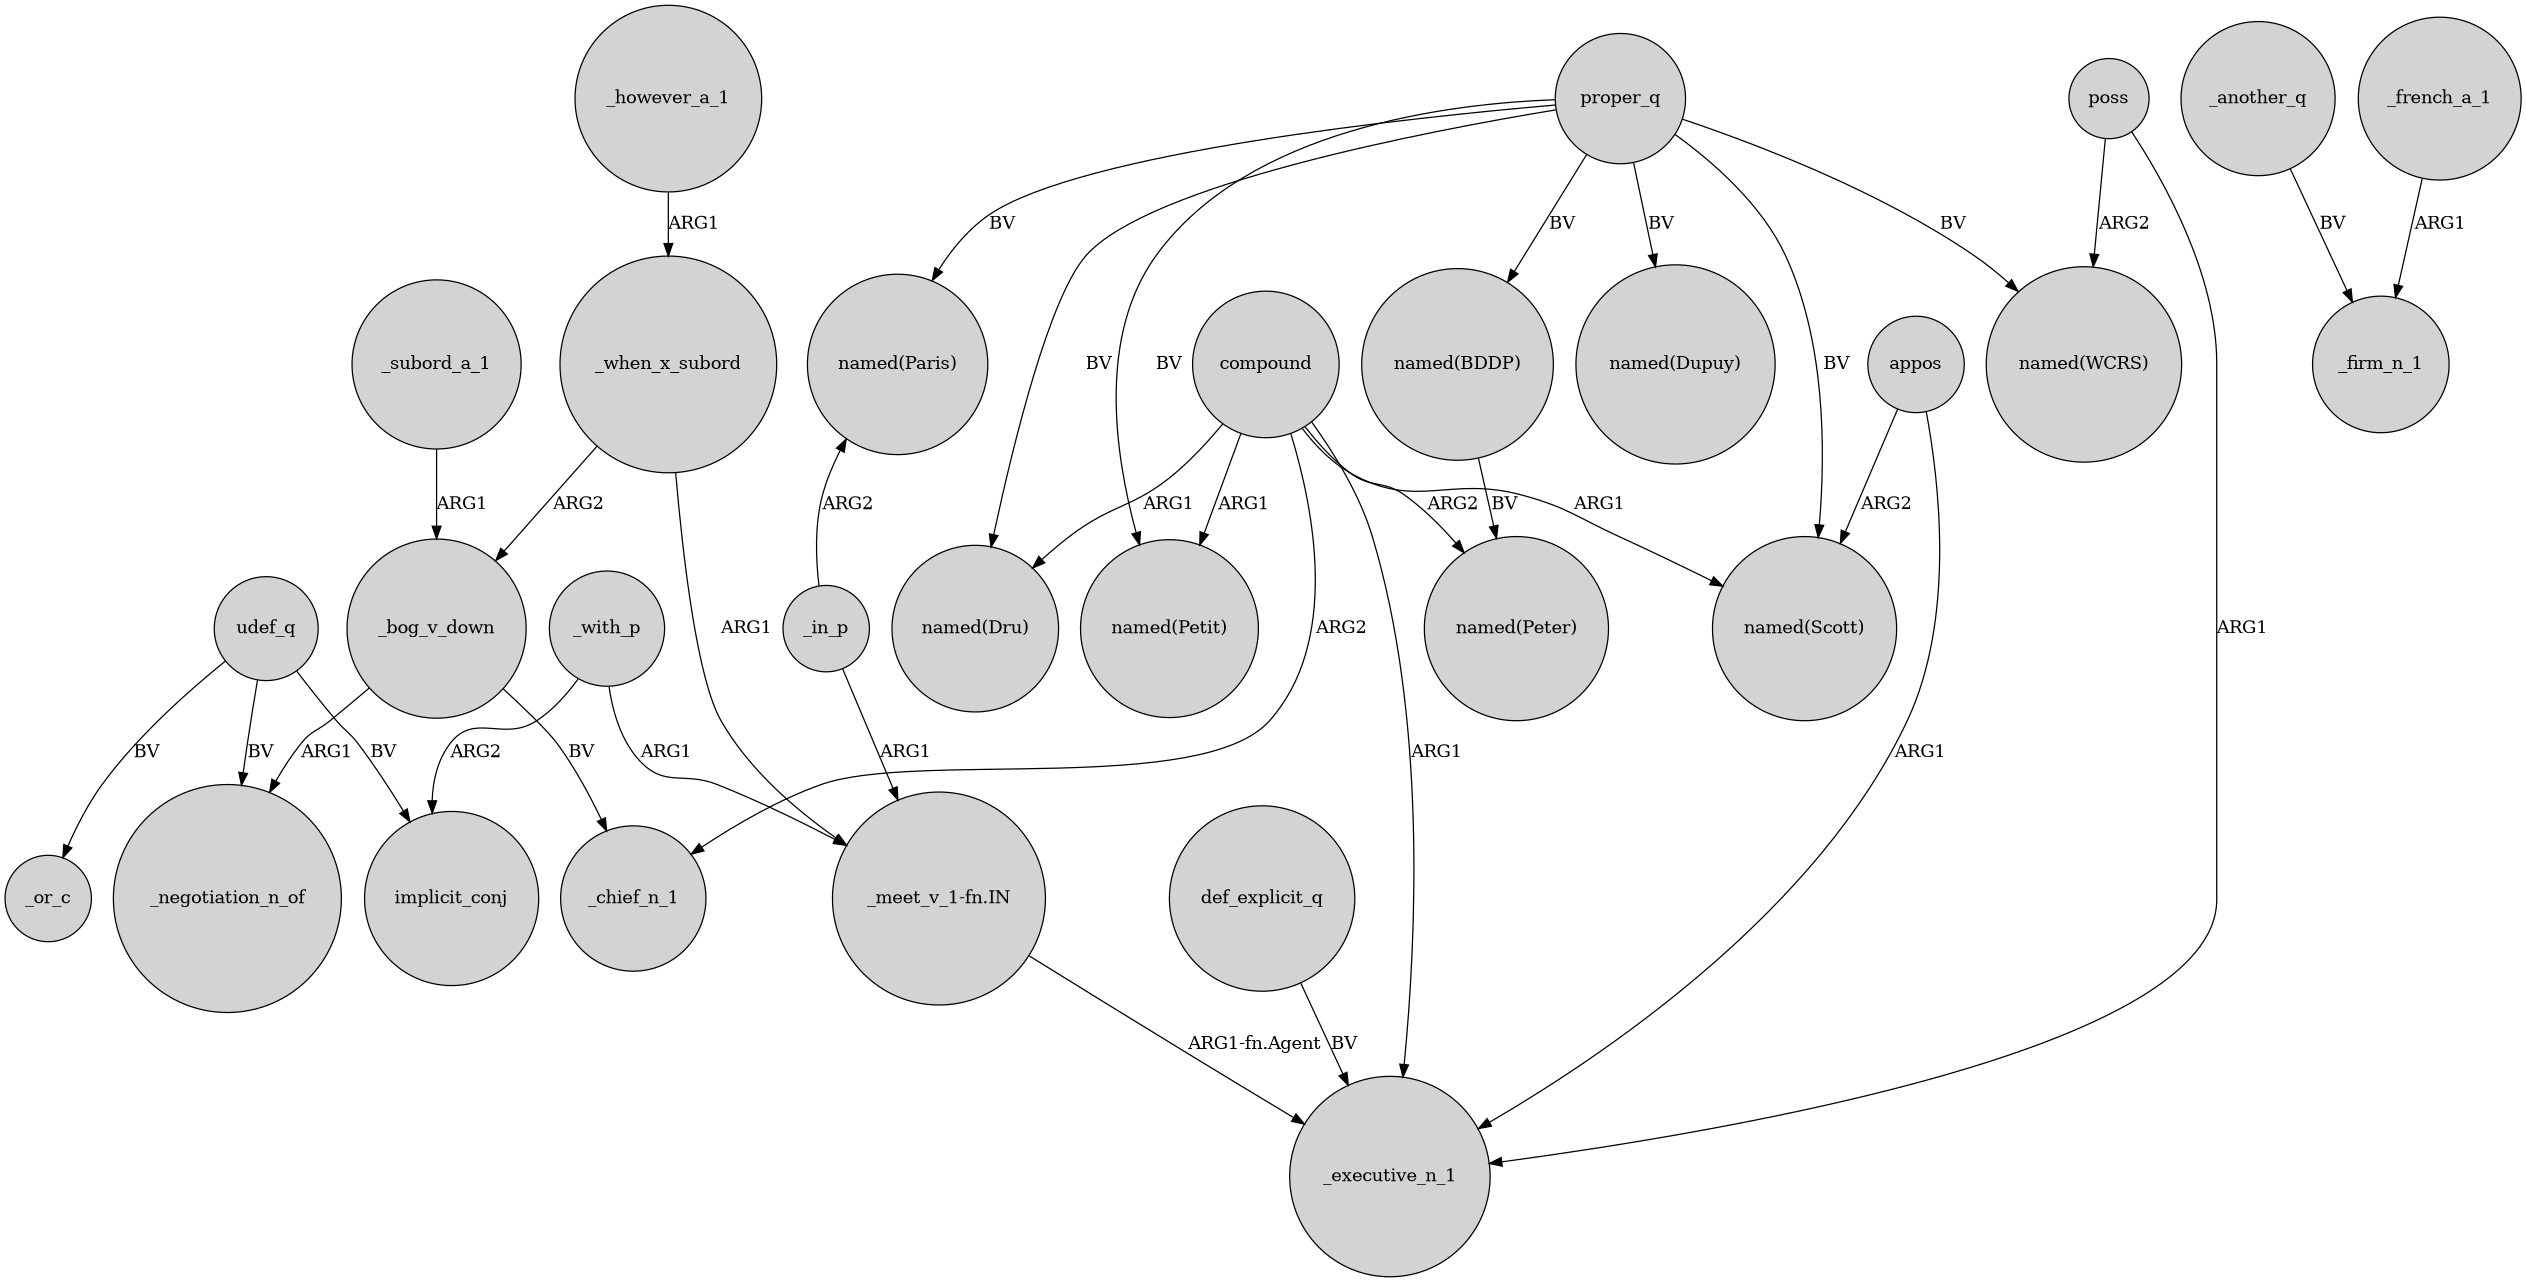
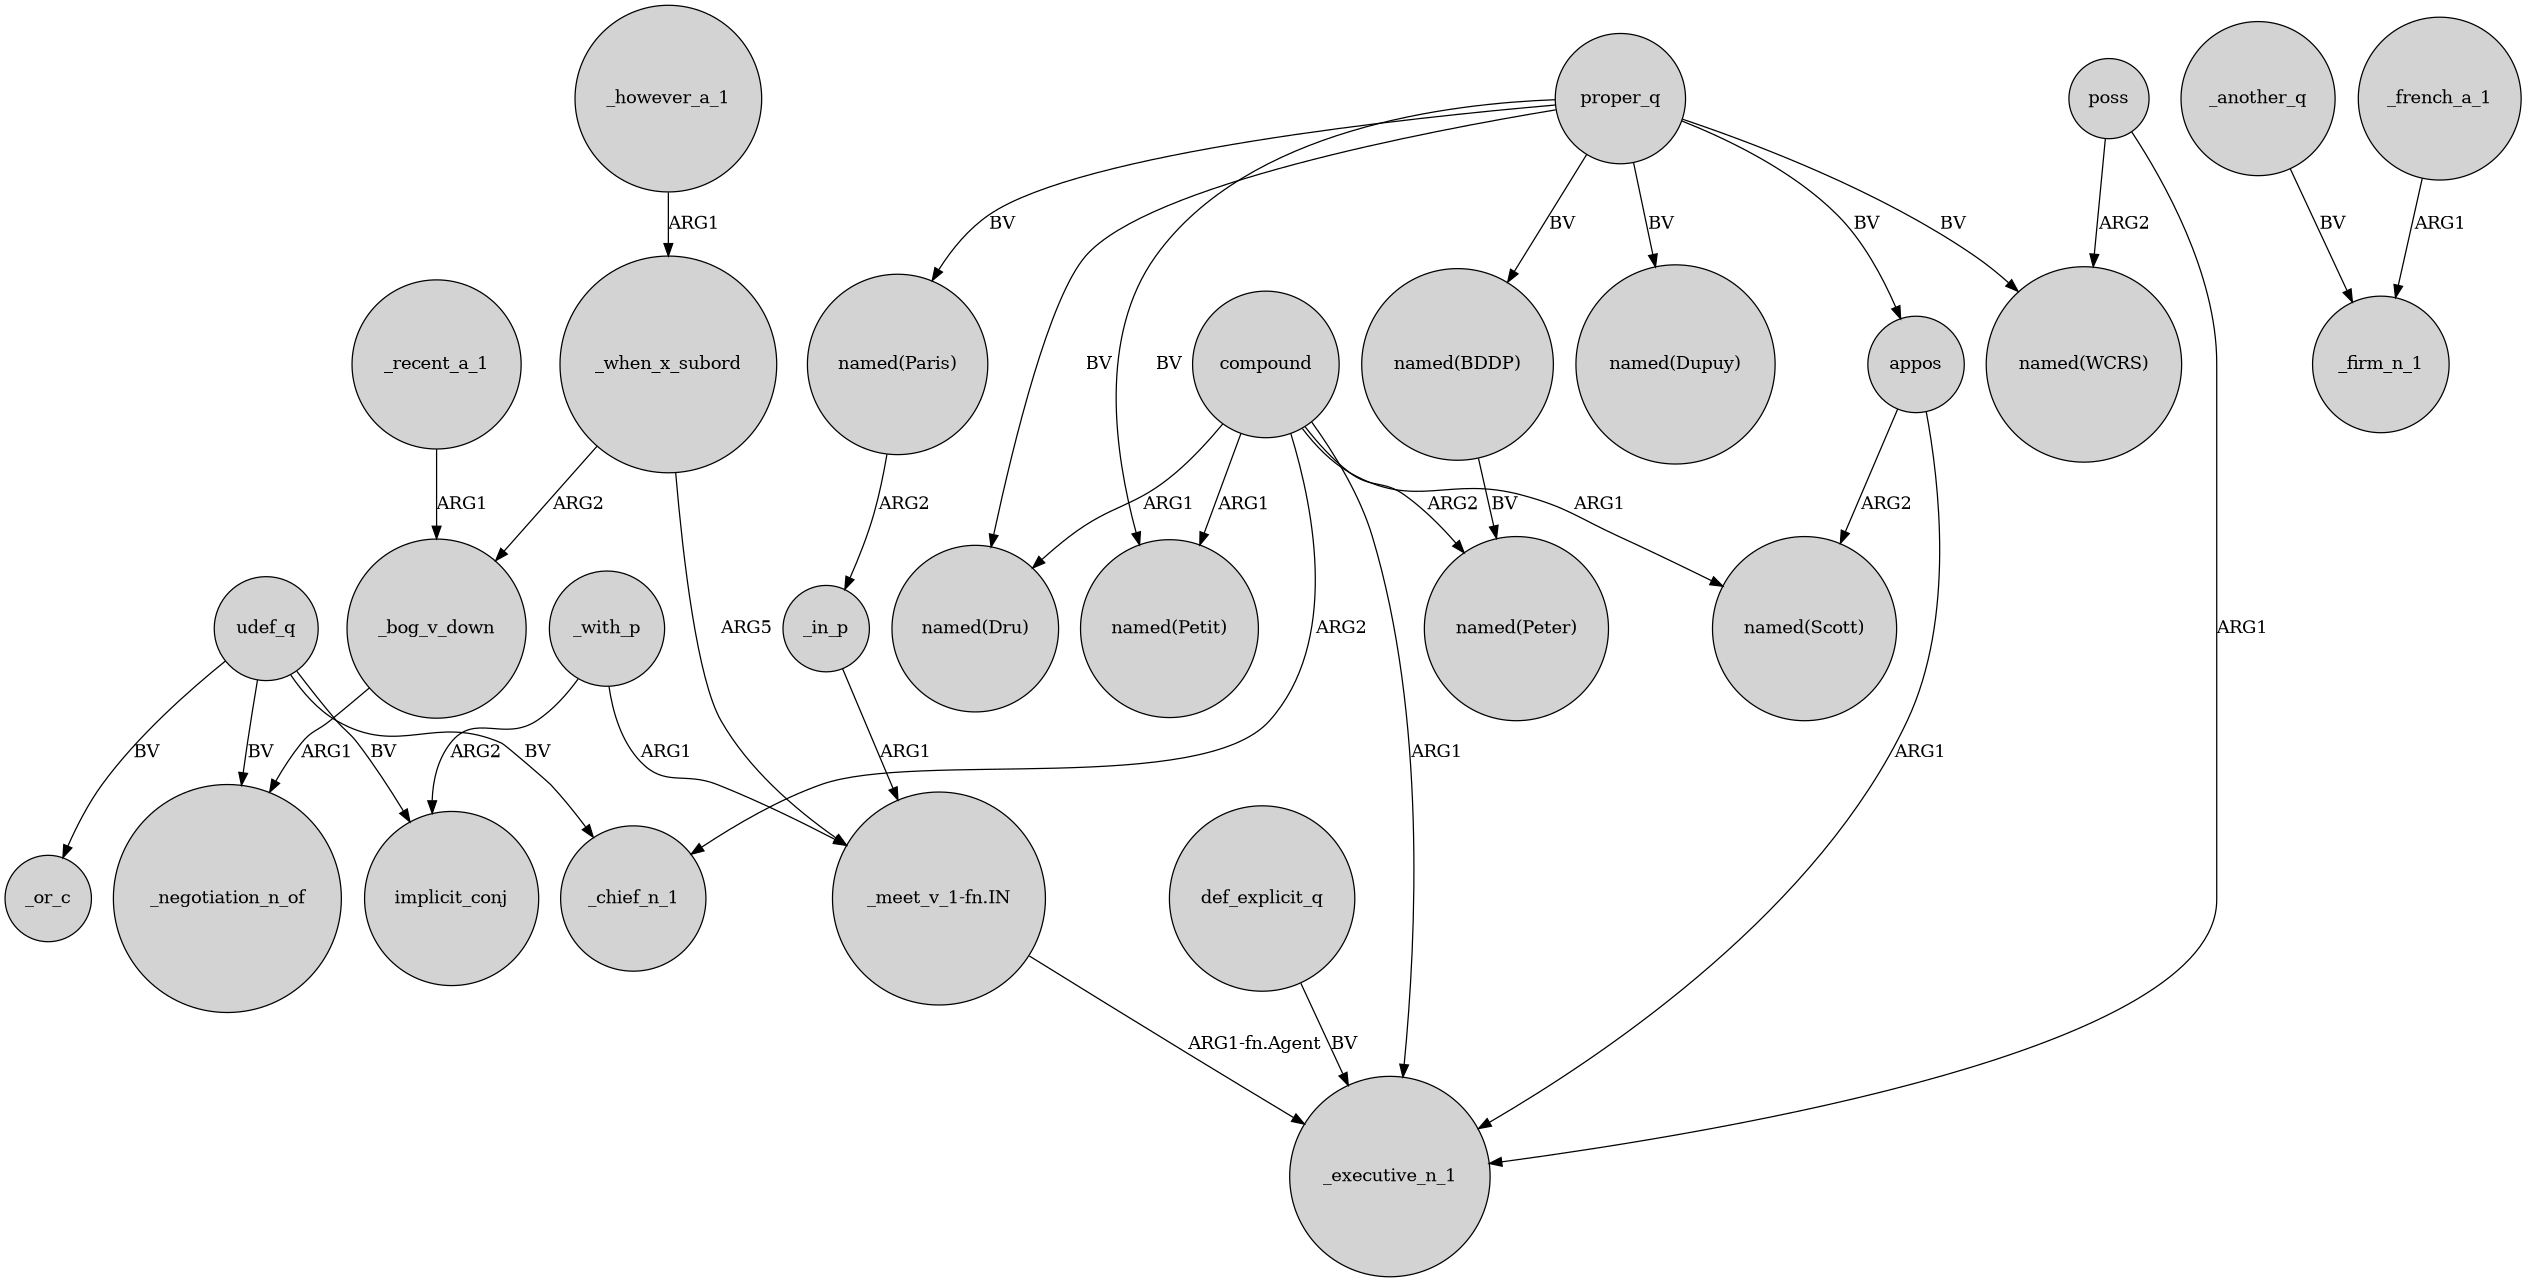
(1804, 307) -> (1810, 191)
(437, 364) -> (437, 364)
(818, 516) -> (873, 517)
(747, 629) -> (747, 629)
(560, 748) -> (445, 732)
